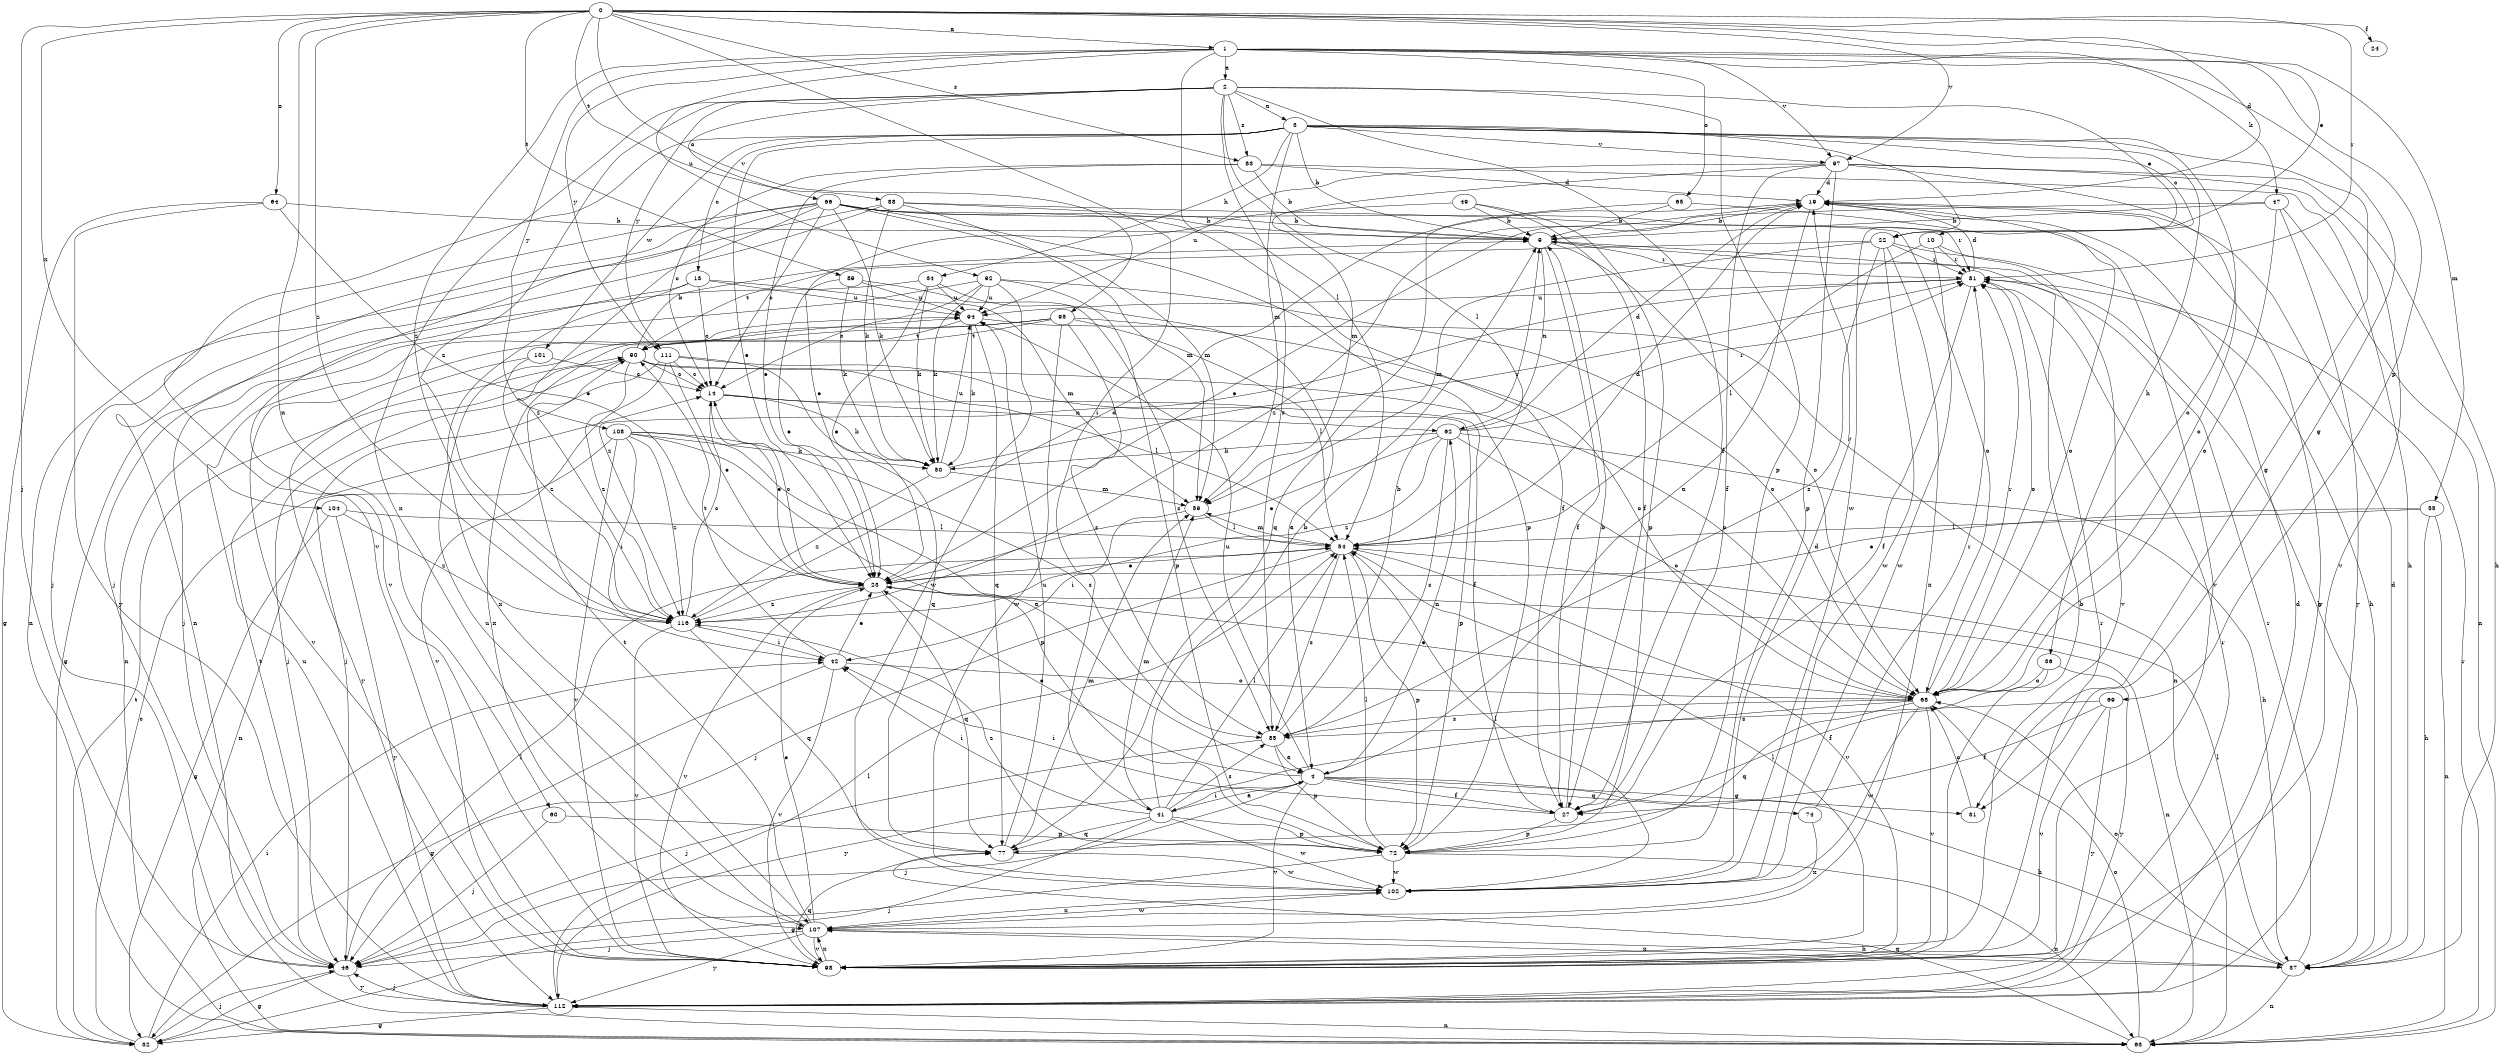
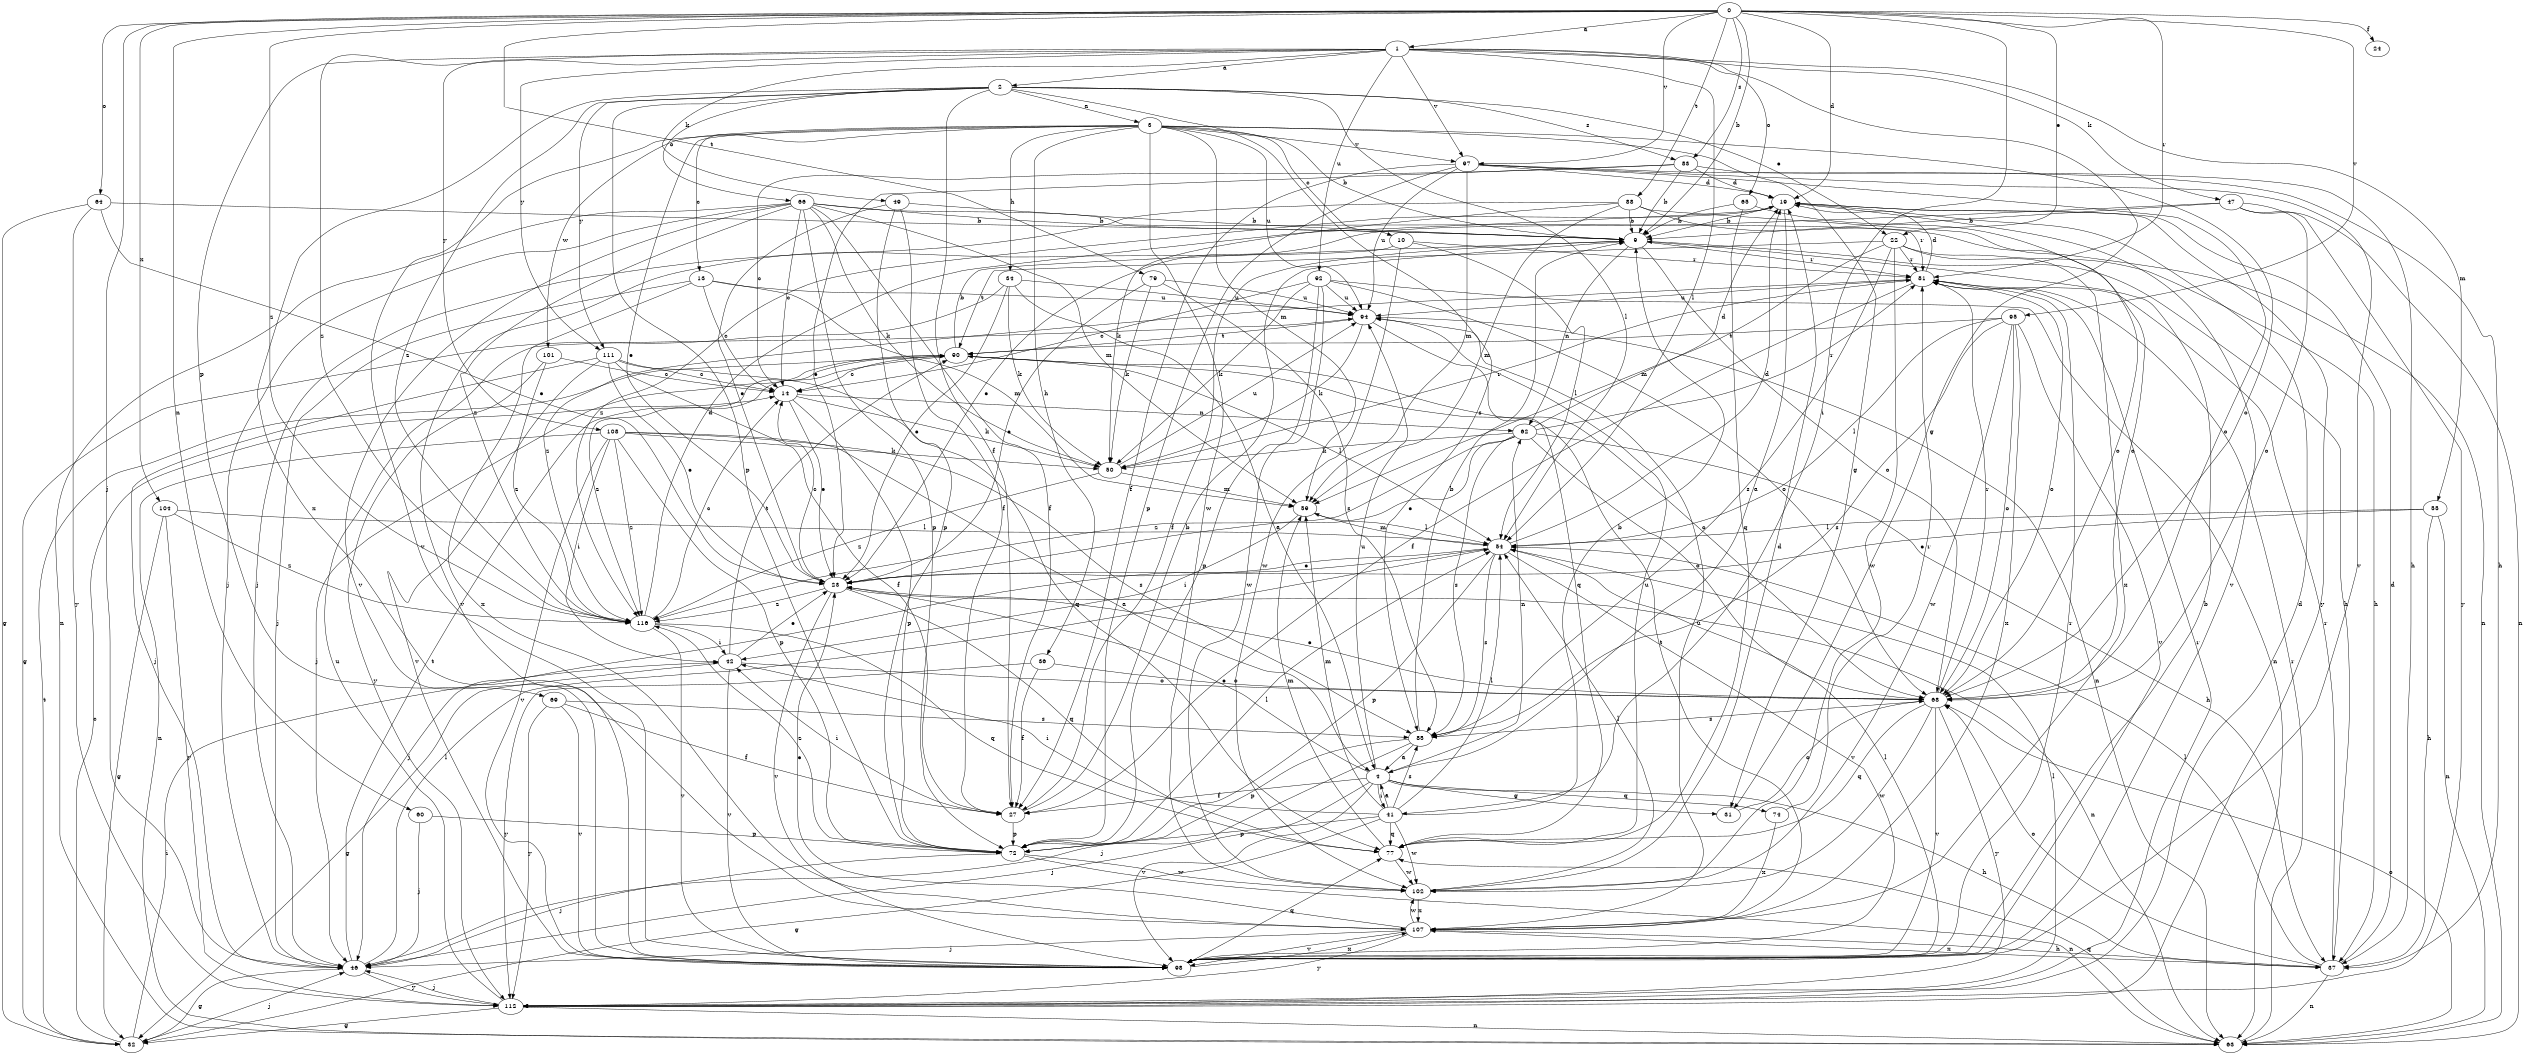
none -> (899, 69)
none -> (1728, 136)
none -> (1267, 198)
(851, 279) -> (1154, 279)
